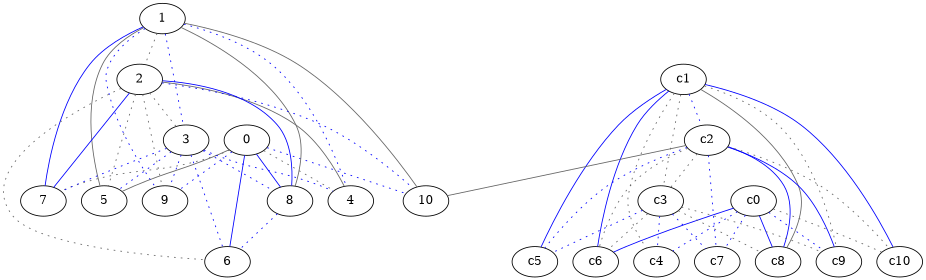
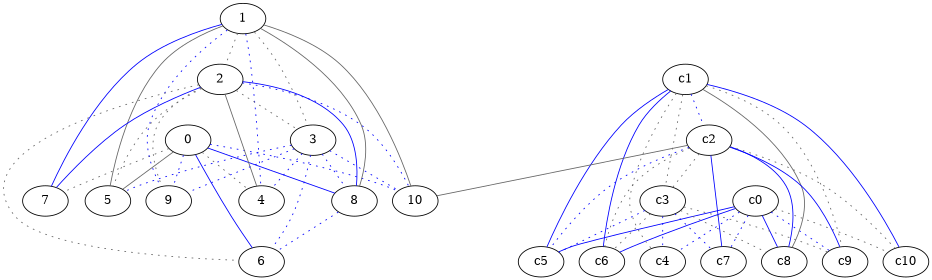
(173, 75) -> (285, 76)
(122, 166) -> (369, 174)
(712, 201) -> (716, 201)
none -> (646, 228)
